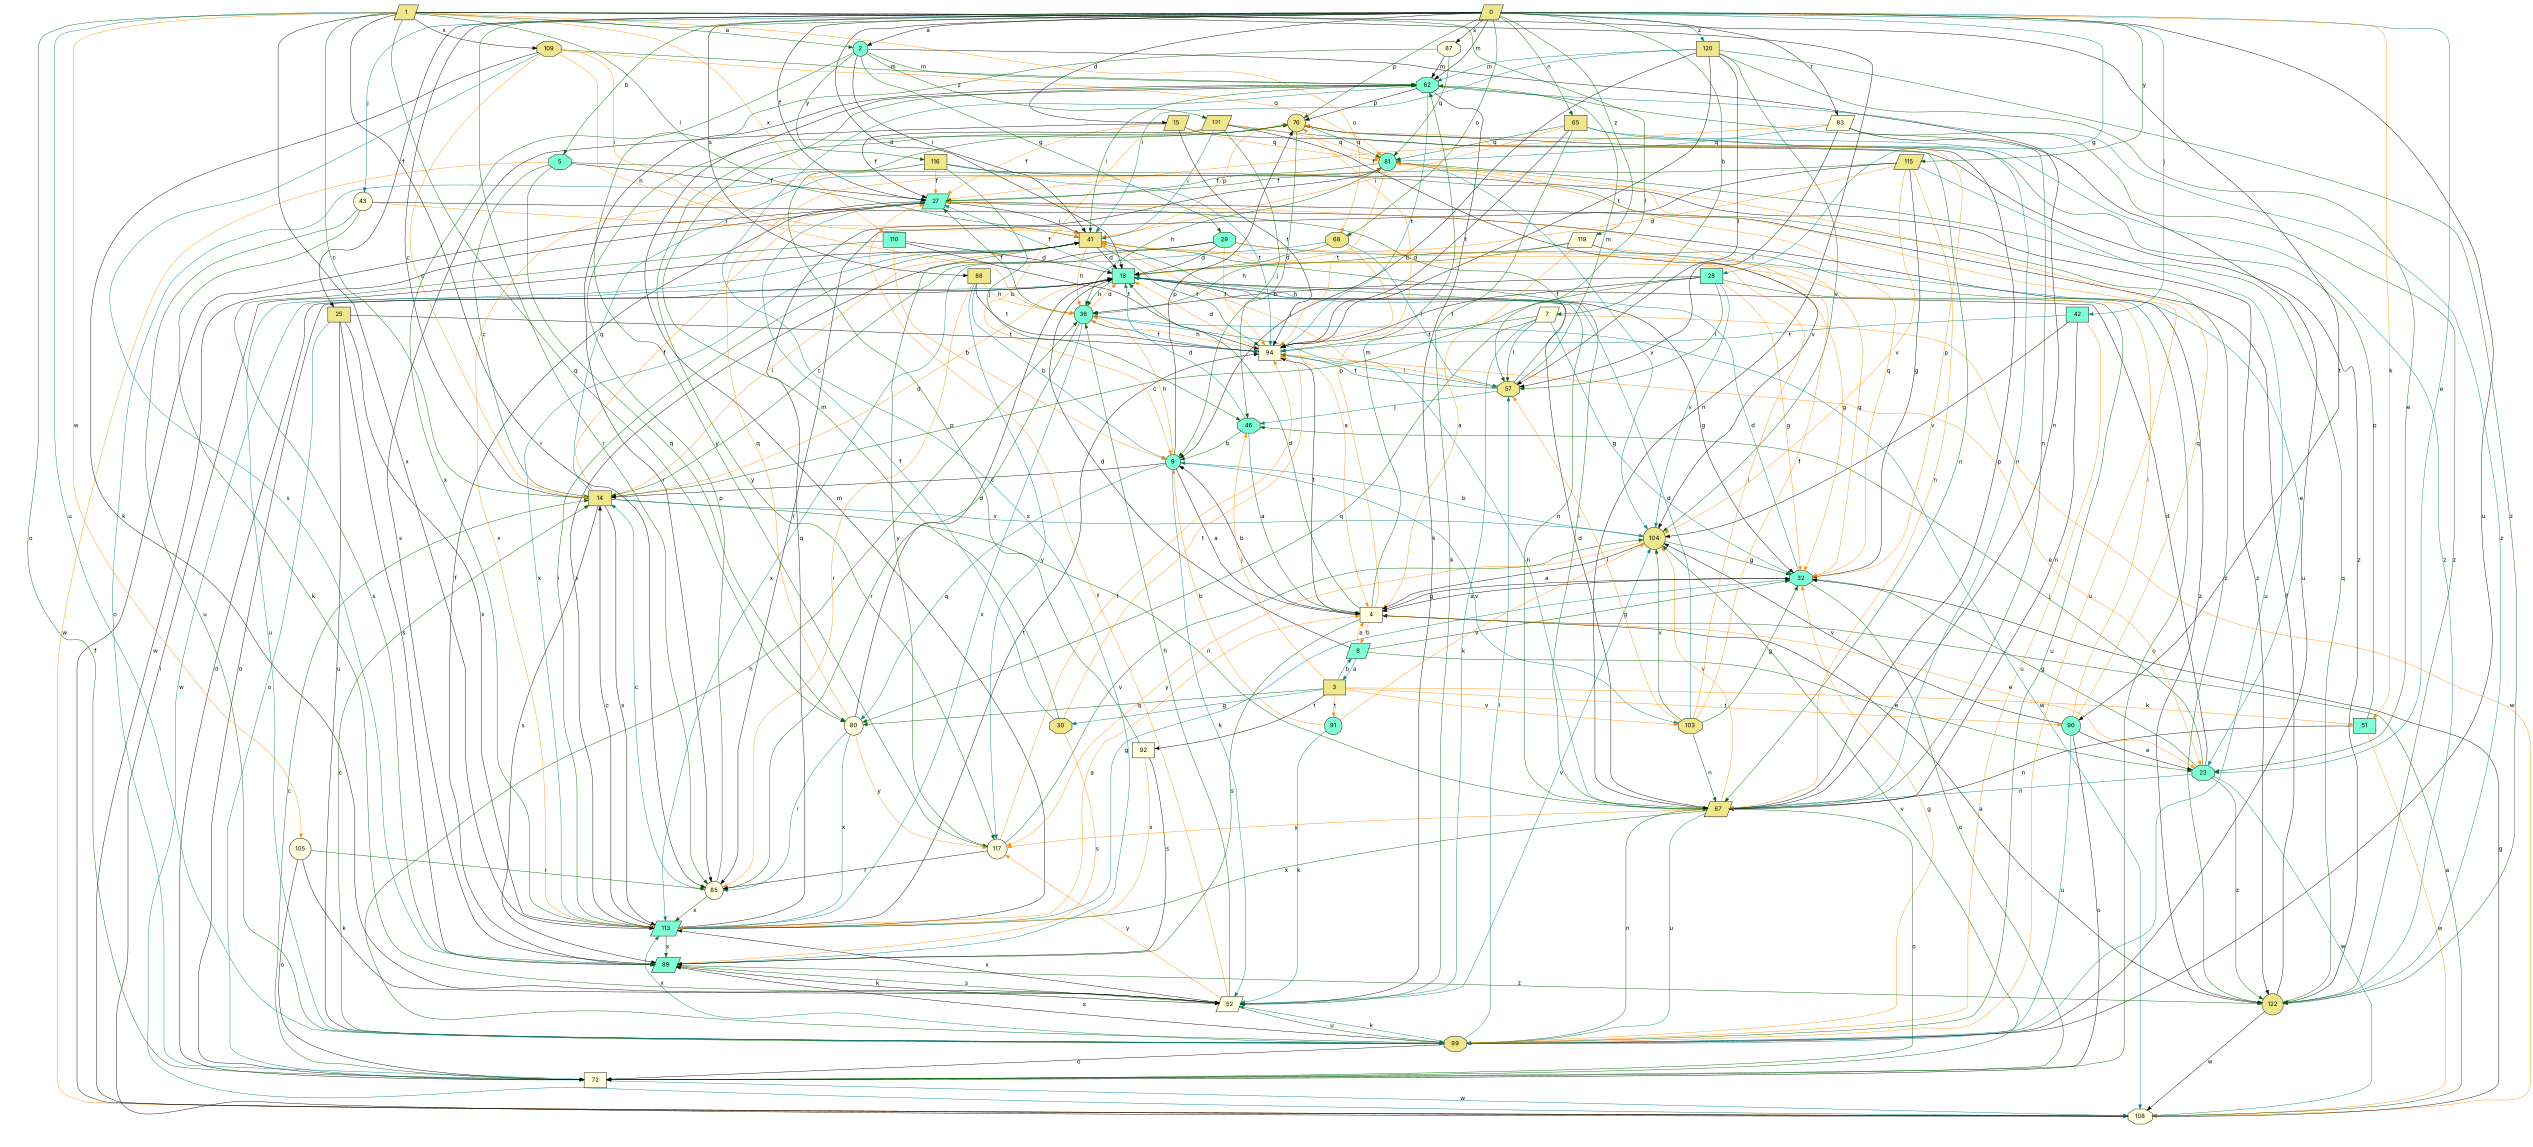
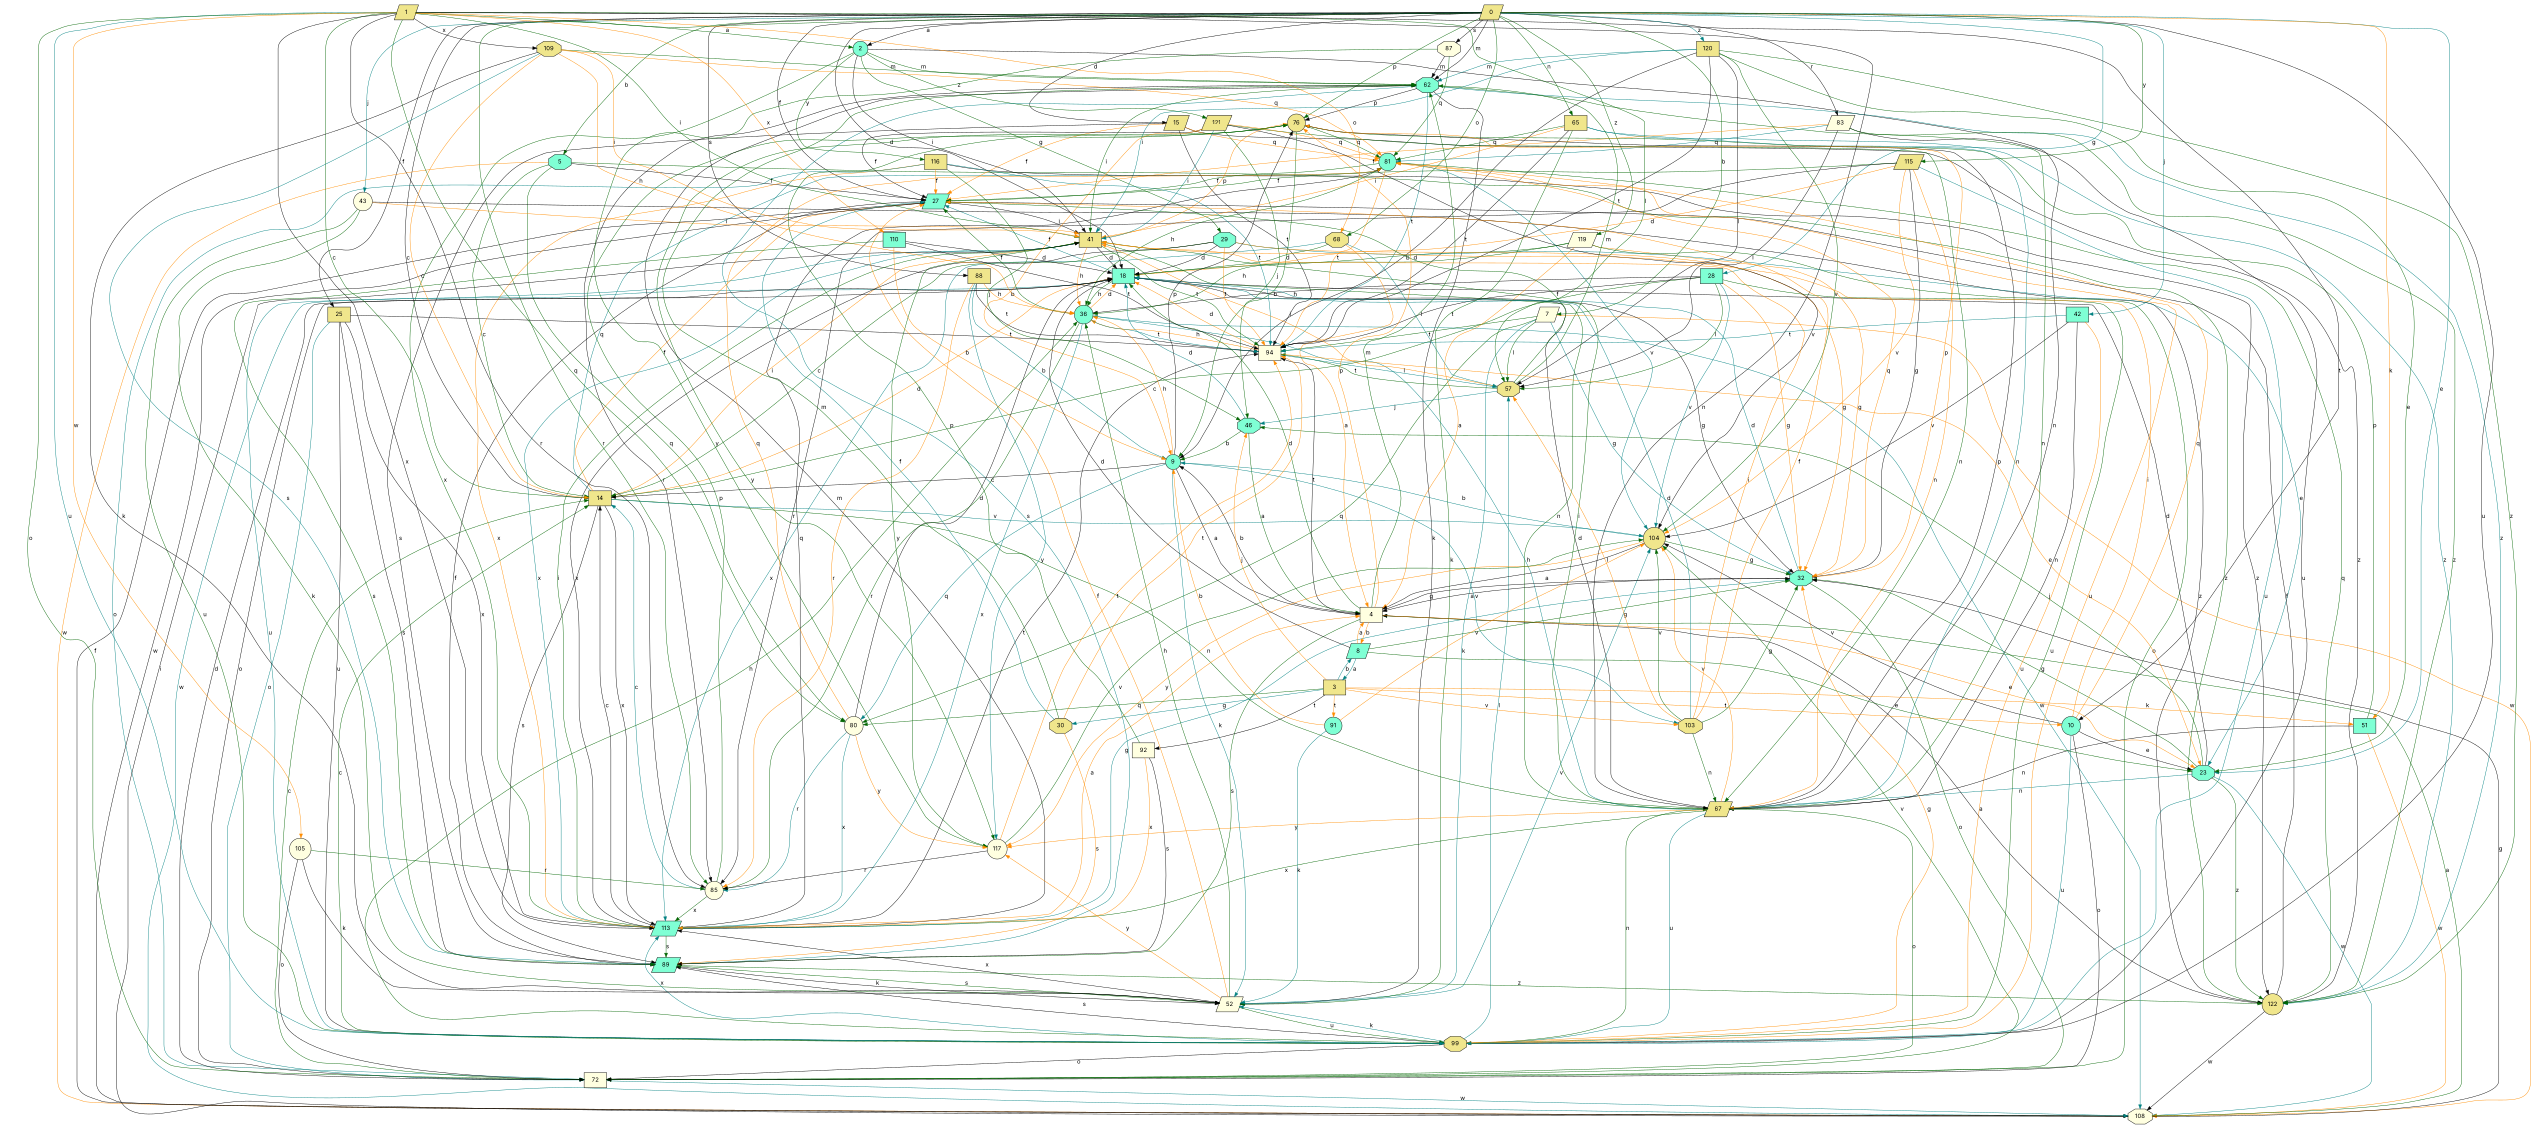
(2071, 726) -> (2071, 726)
